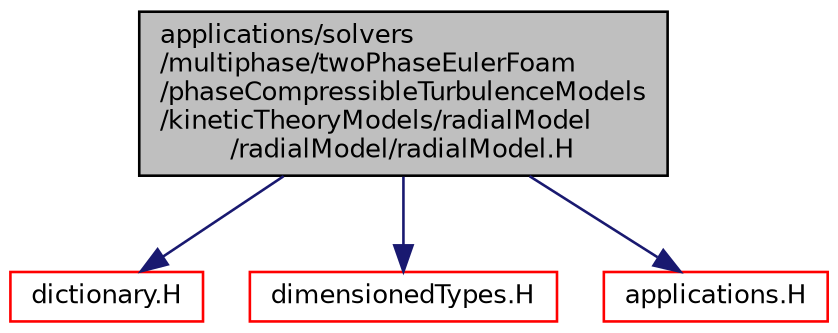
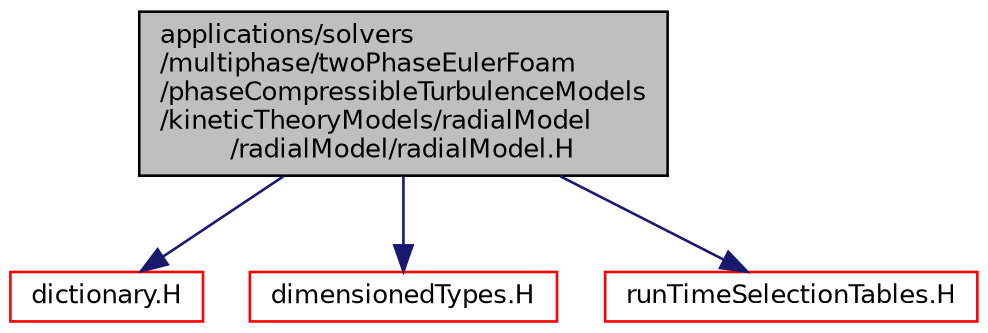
(716, 297) -> (791, 297)
